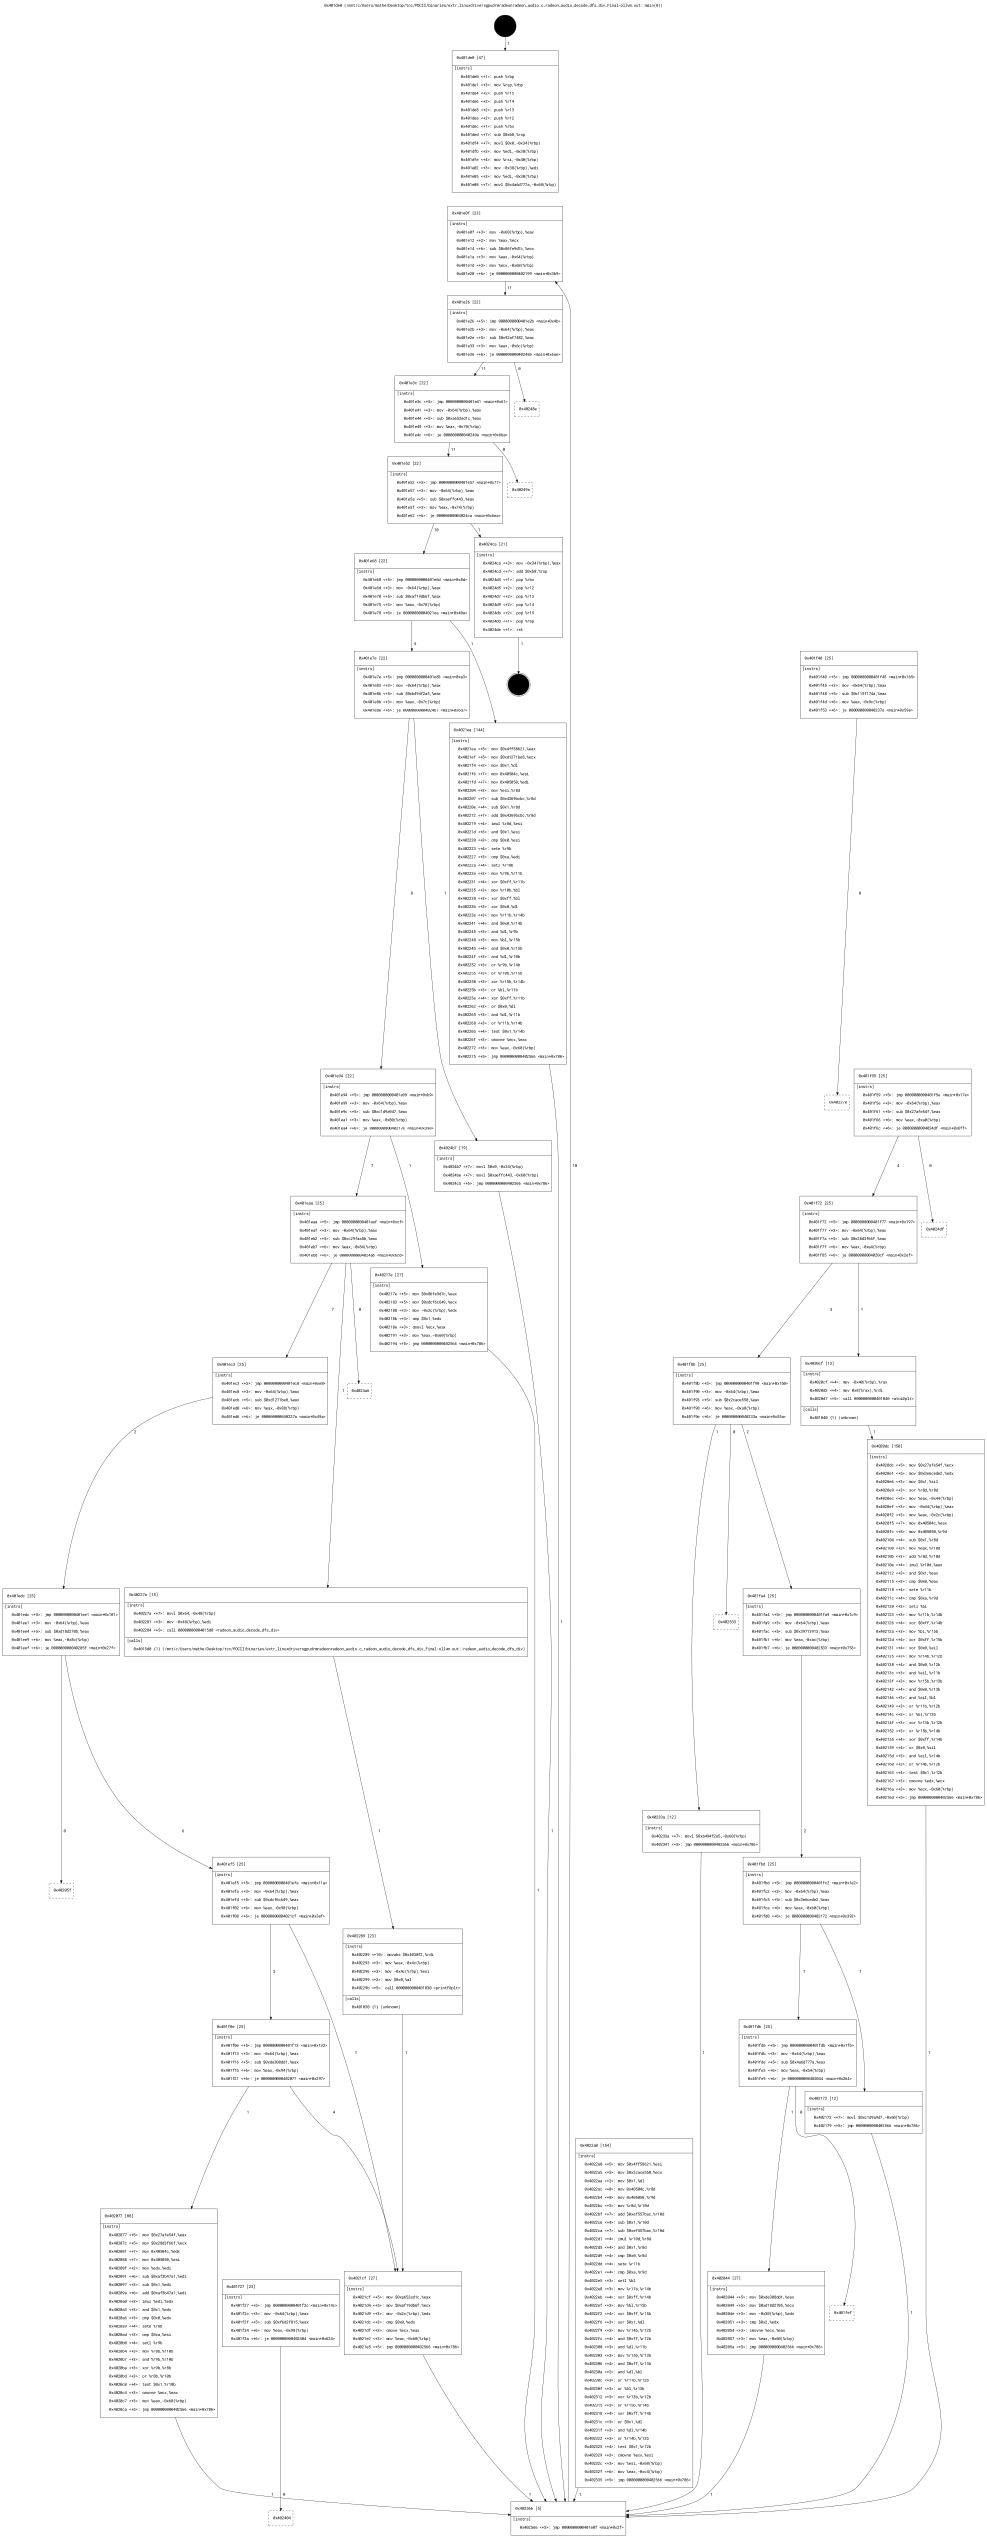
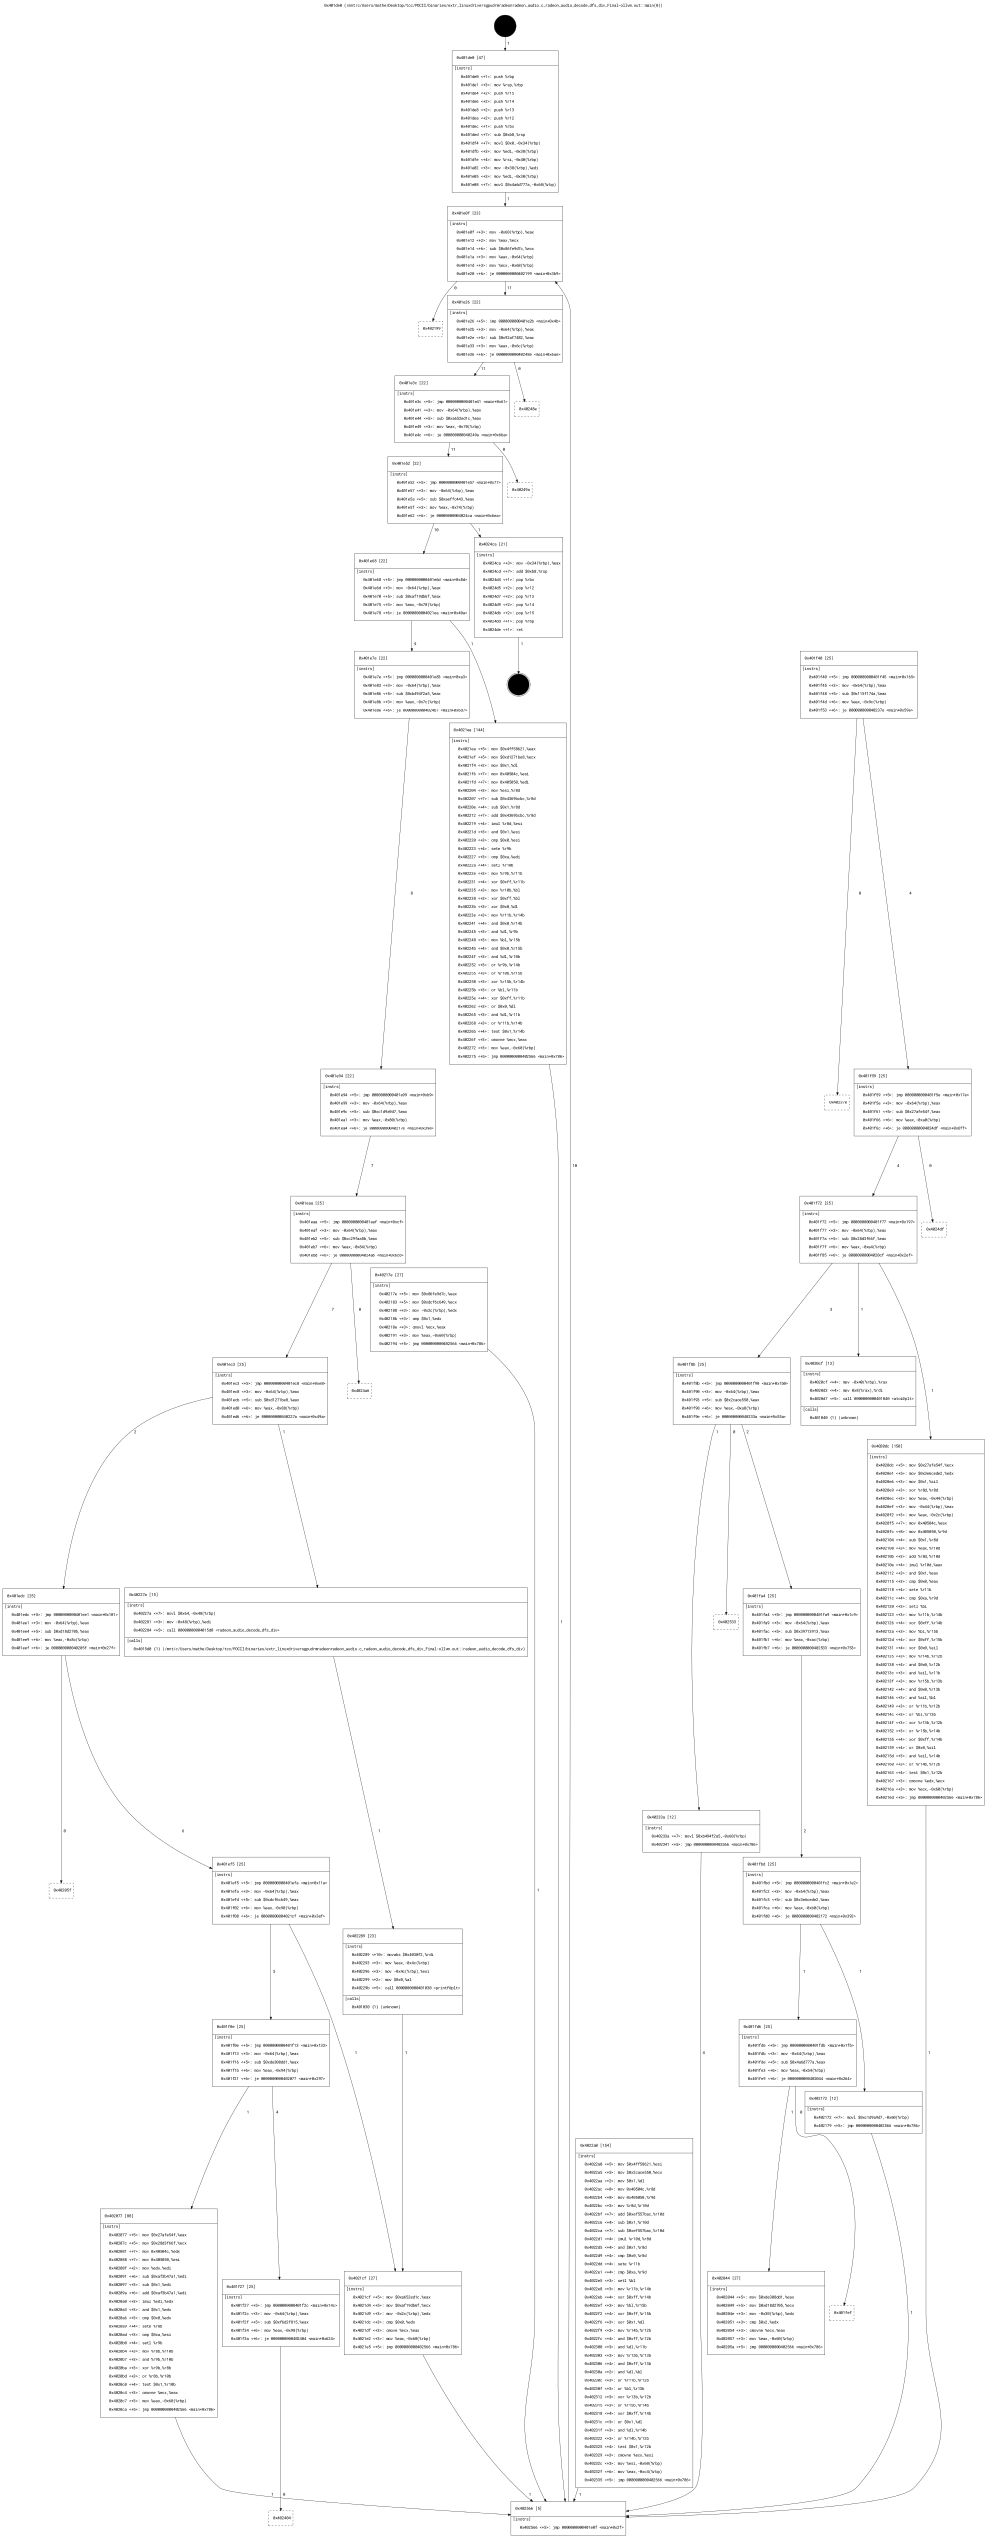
none -> (505, 198)
none -> (431, 329)
none -> (885, 892)
(493, 1166) -> none
(409, 1200) -> none
(336, 1424) -> (298, 1505)
(870, 1431) -> (916, 1346)
(703, 2053) -> (703, 2053)
(362, 2166) -> (276, 2182)
(730, 2467) -> none
